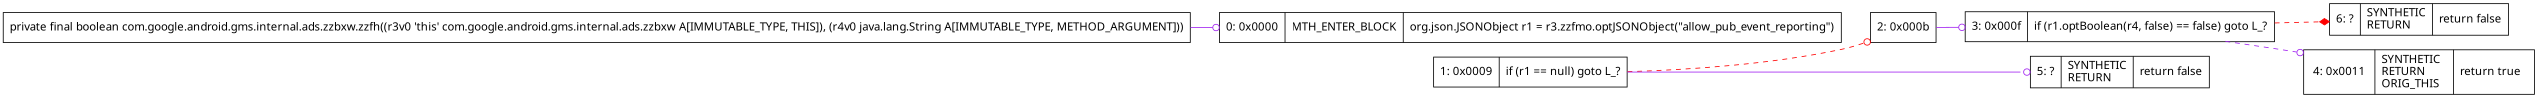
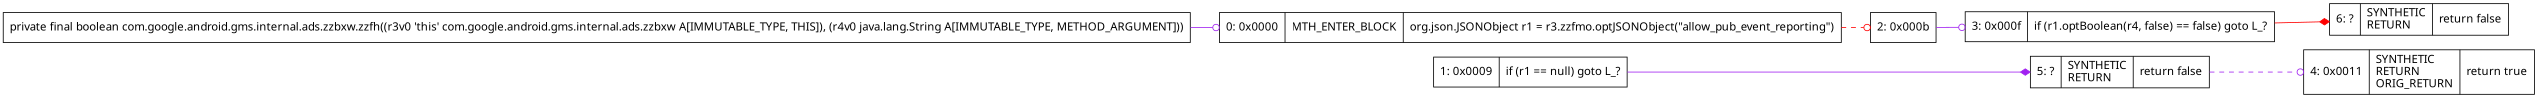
(2297, 22) -> (2297, 22)
(2261, 47) -> (2253, 72)
(1747, 64) -> (1853, 28)
(1824, 72) -> (1824, 72)
(2411, 84) -> (2415, 84)
